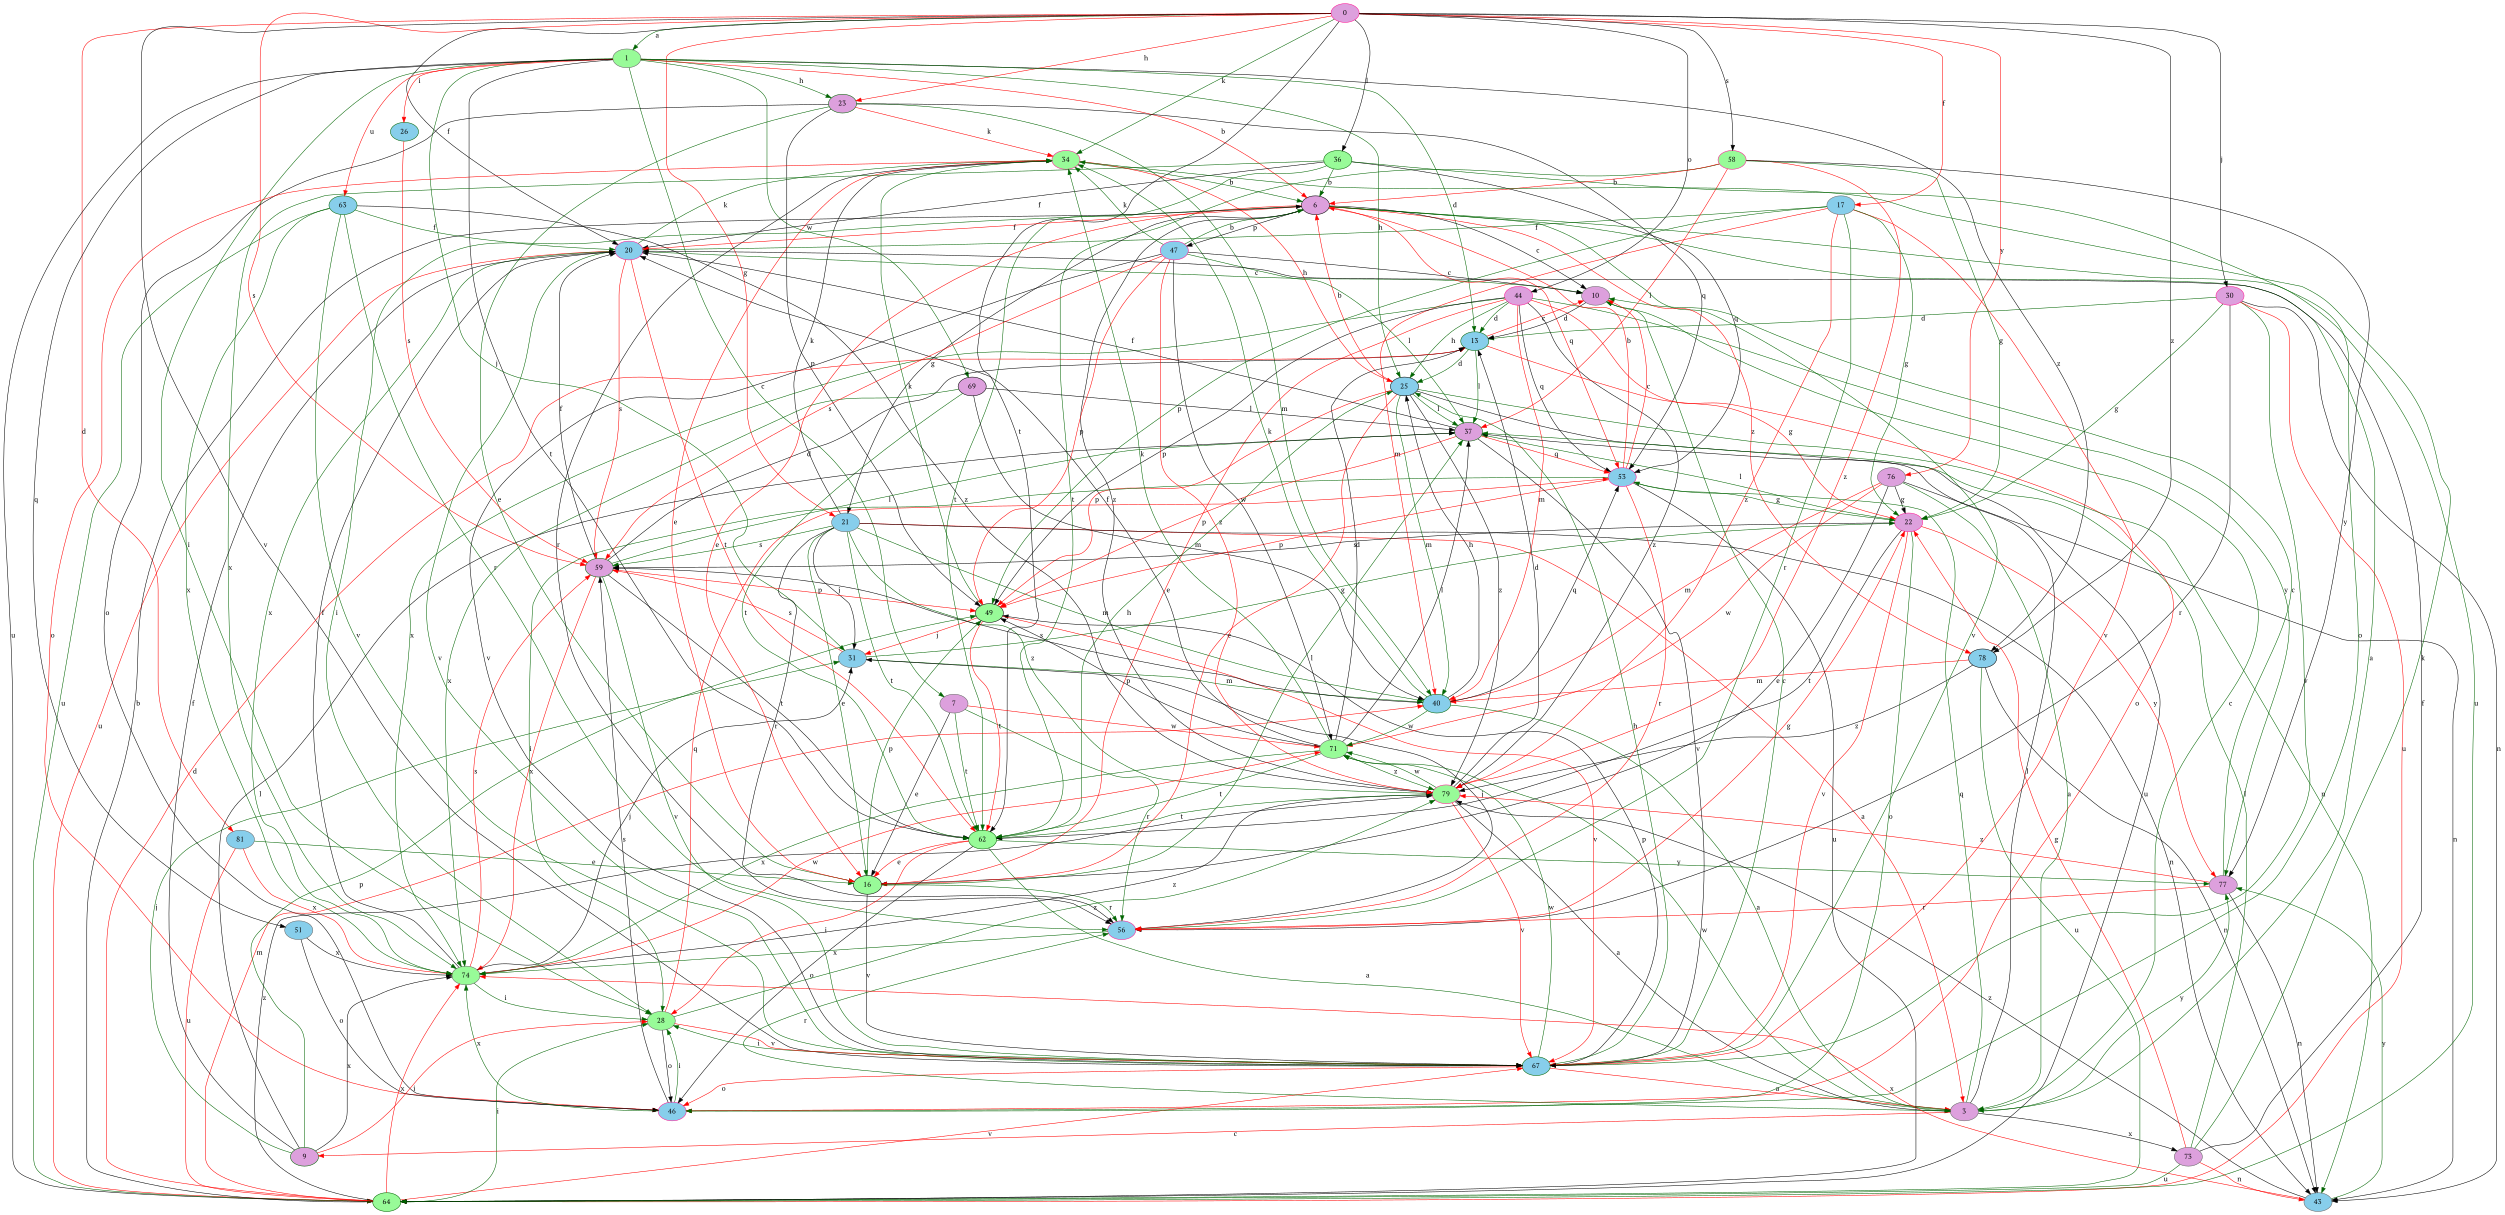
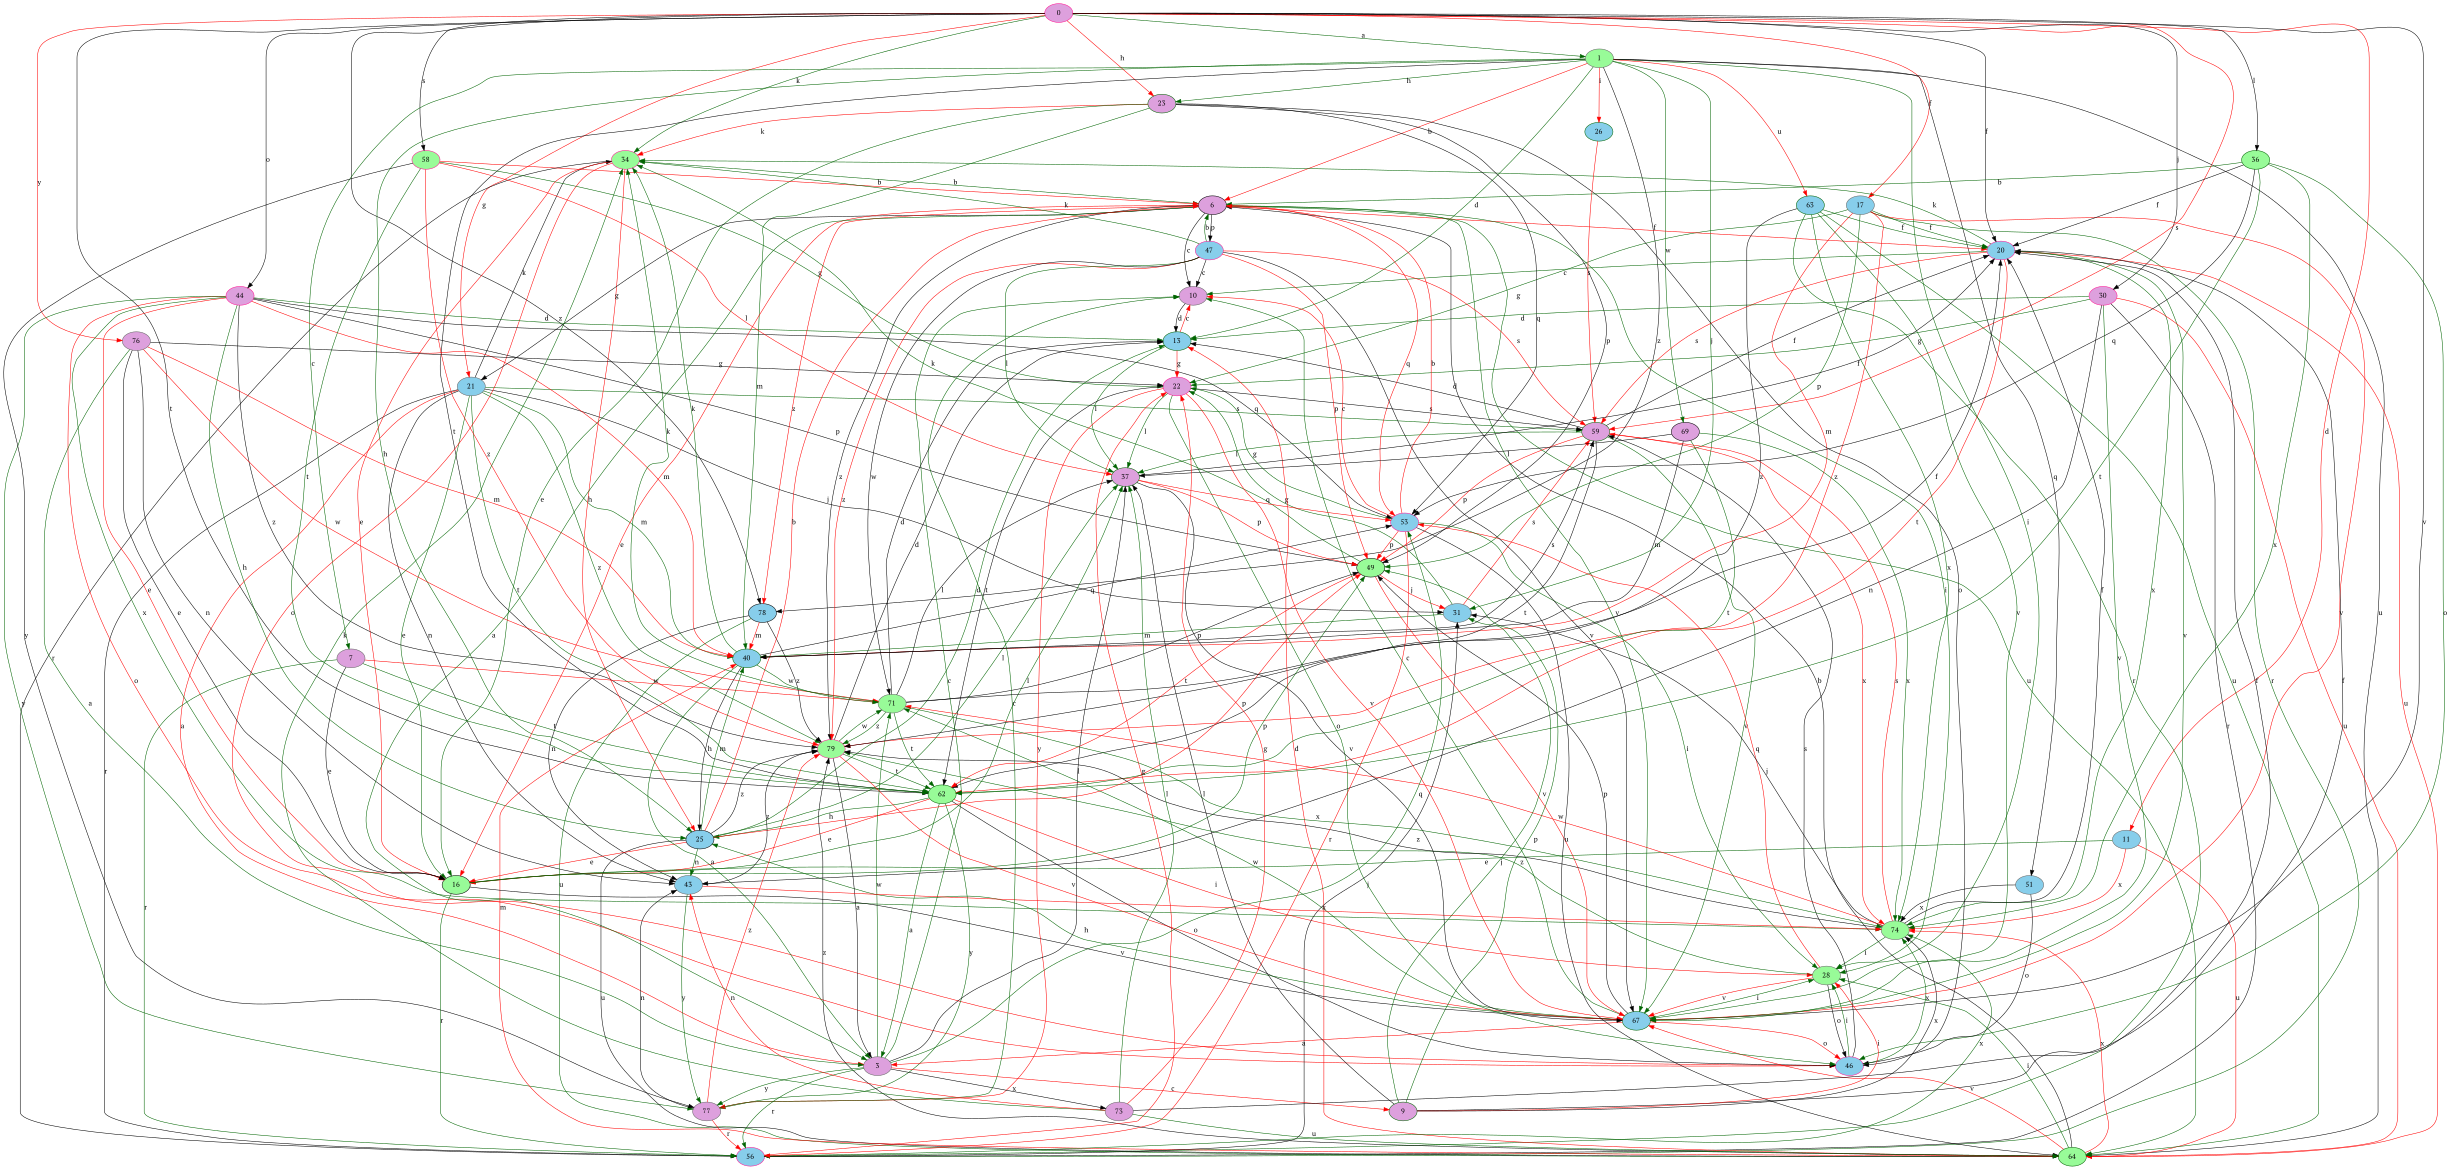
(1448, 369) -> (969, 617)
(240, 840) -> (2127, 840)
